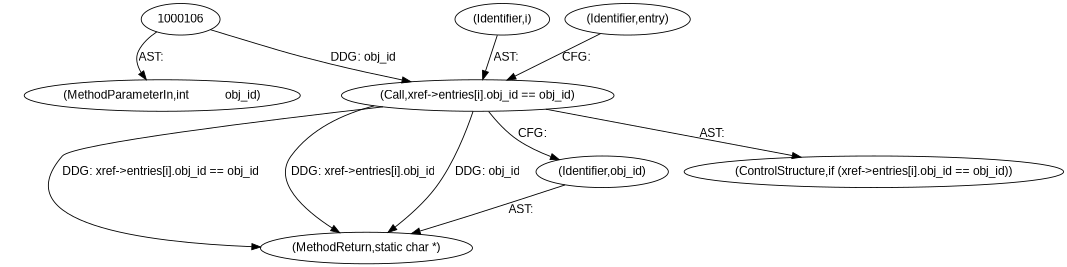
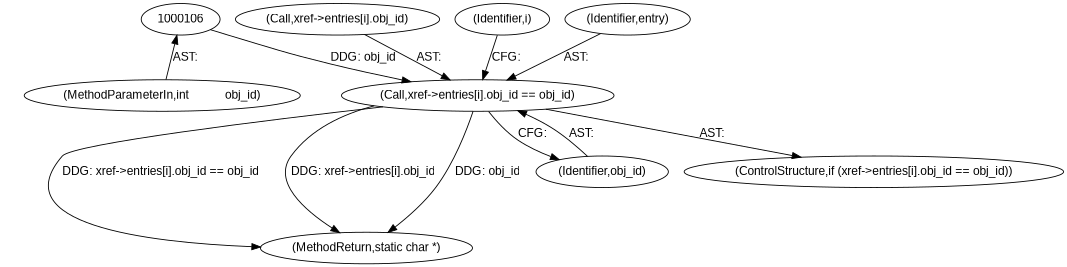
none -> (338, 19)
(139, 49) -> (170, 62)
(508, 57) -> (508, 57)
(578, 57) -> (578, 57)
(493, 208) -> (559, 132)
